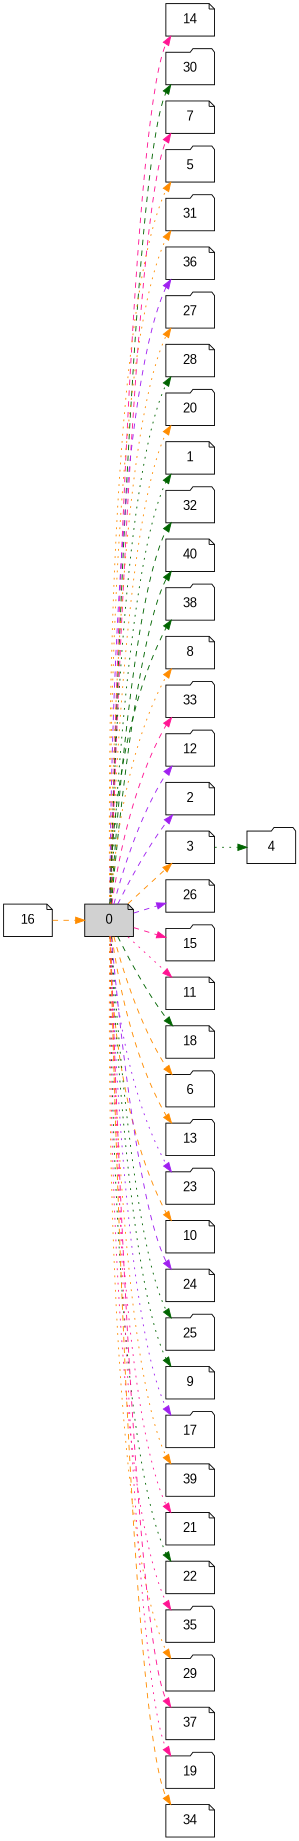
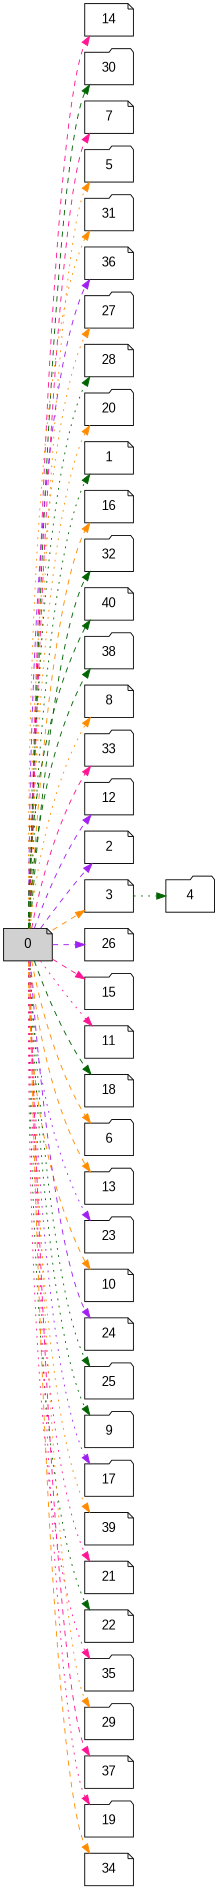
(64, 920) -> (55, 658)
(190, 1383) -> (109, 1431)
